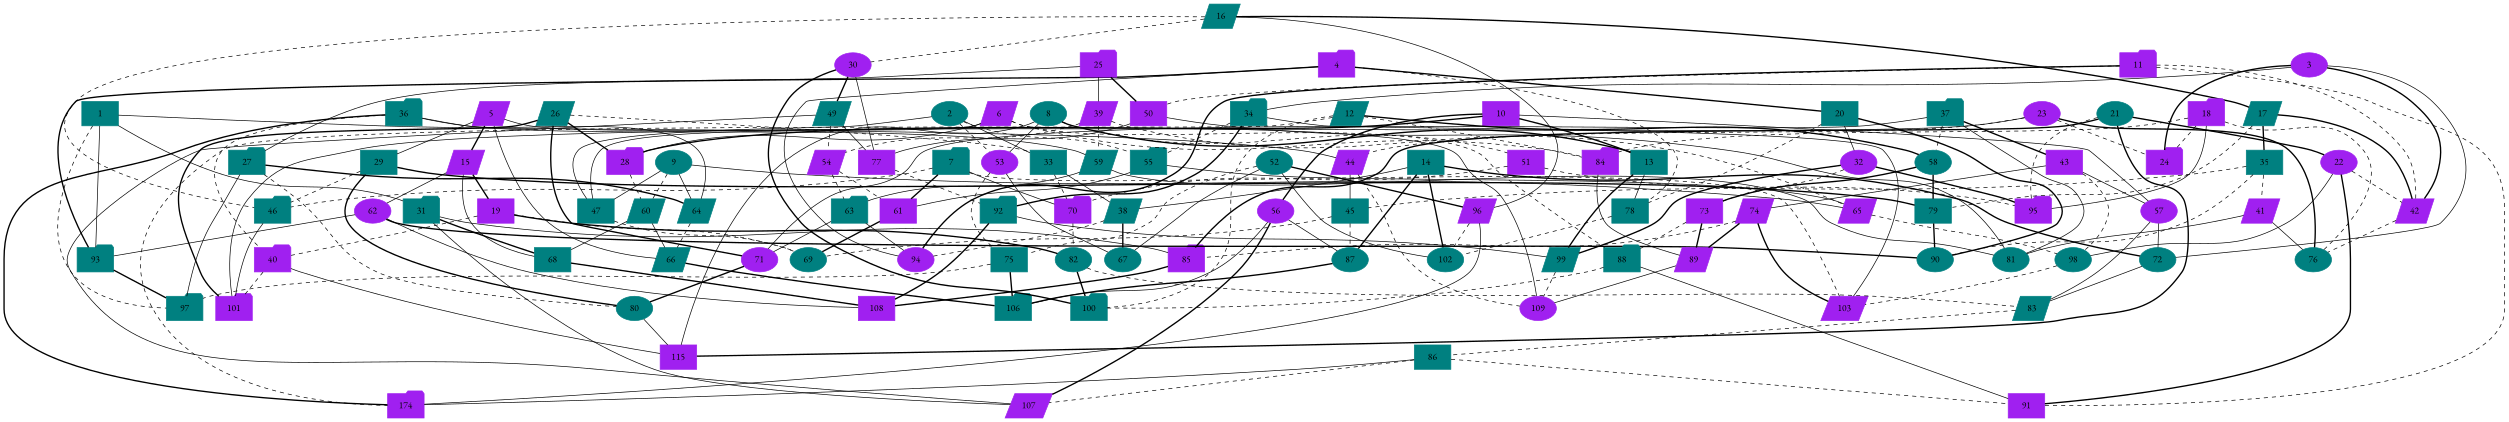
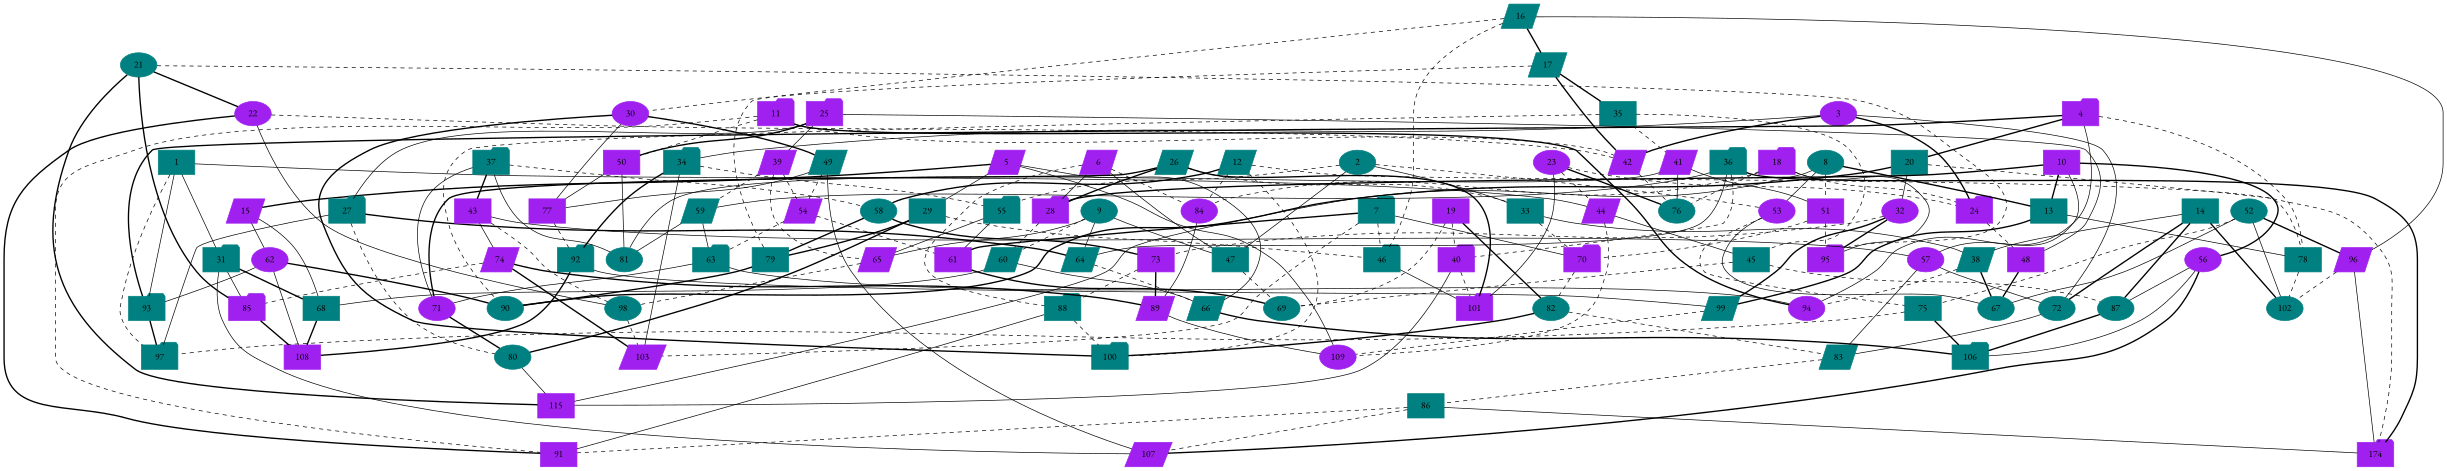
(1600, 162) -> (1199, 211)
(480, 186) -> none
none -> (1776, 191)
none -> (2026, 260)
